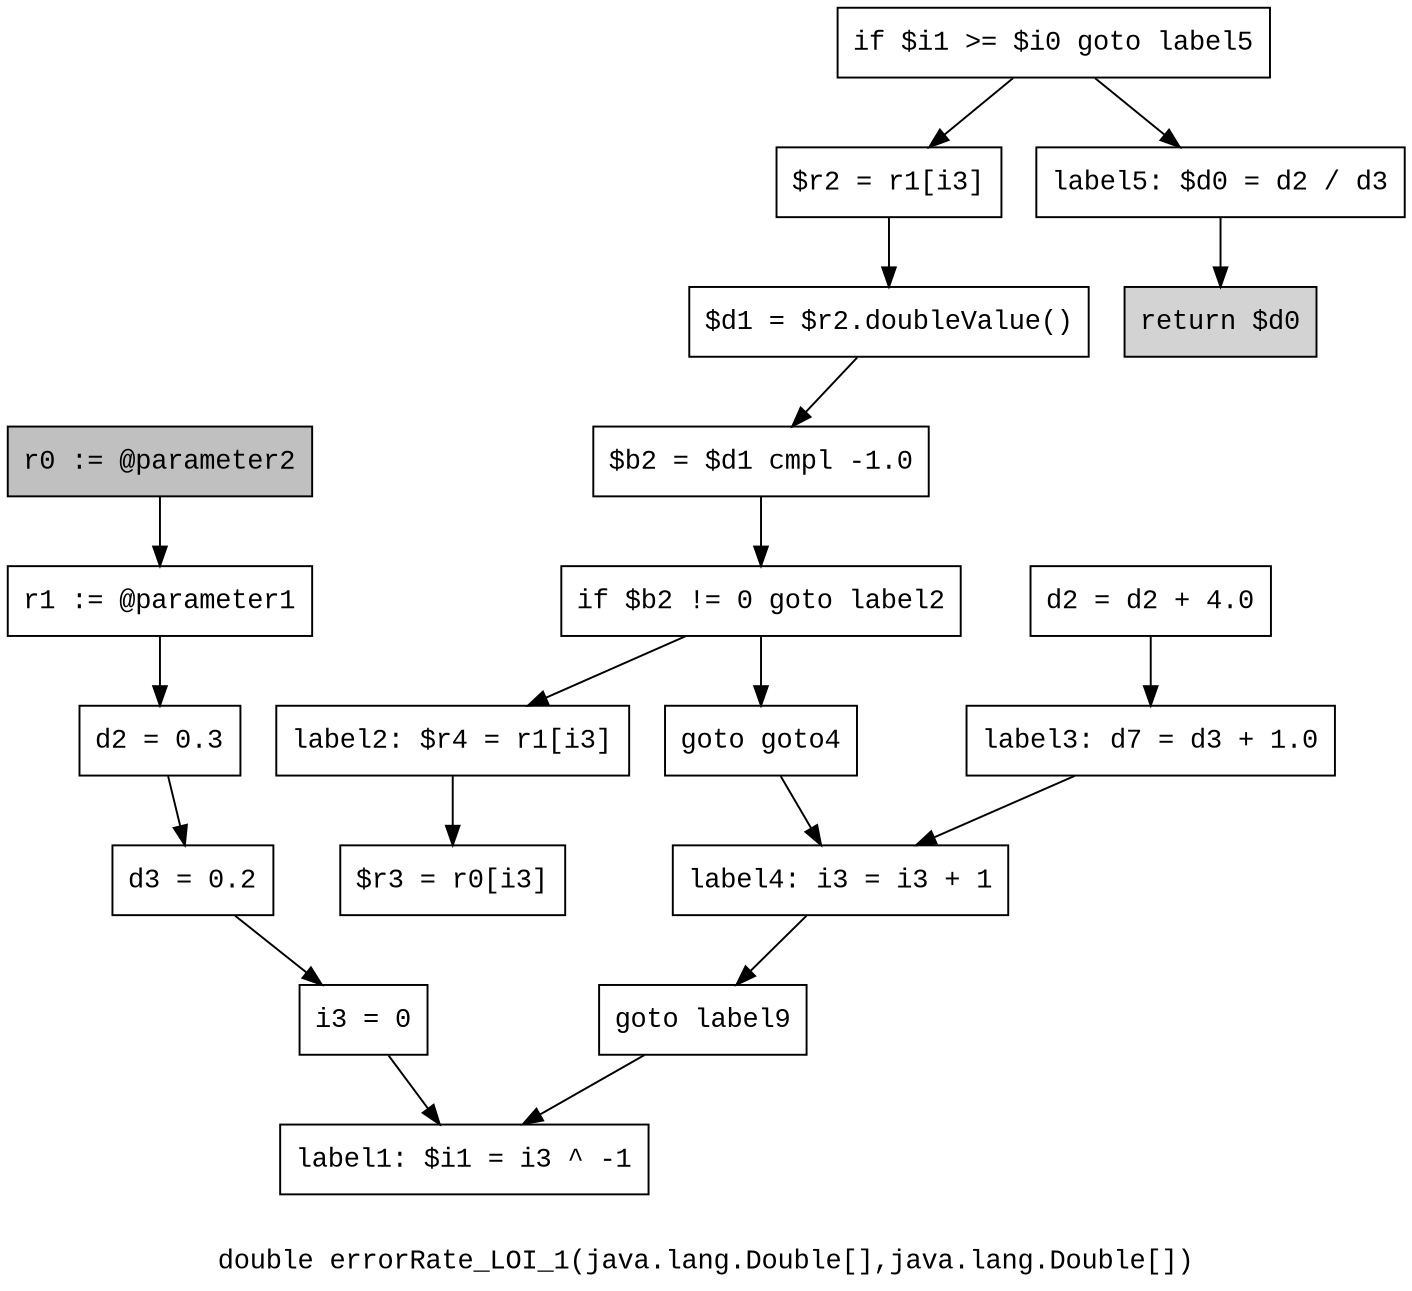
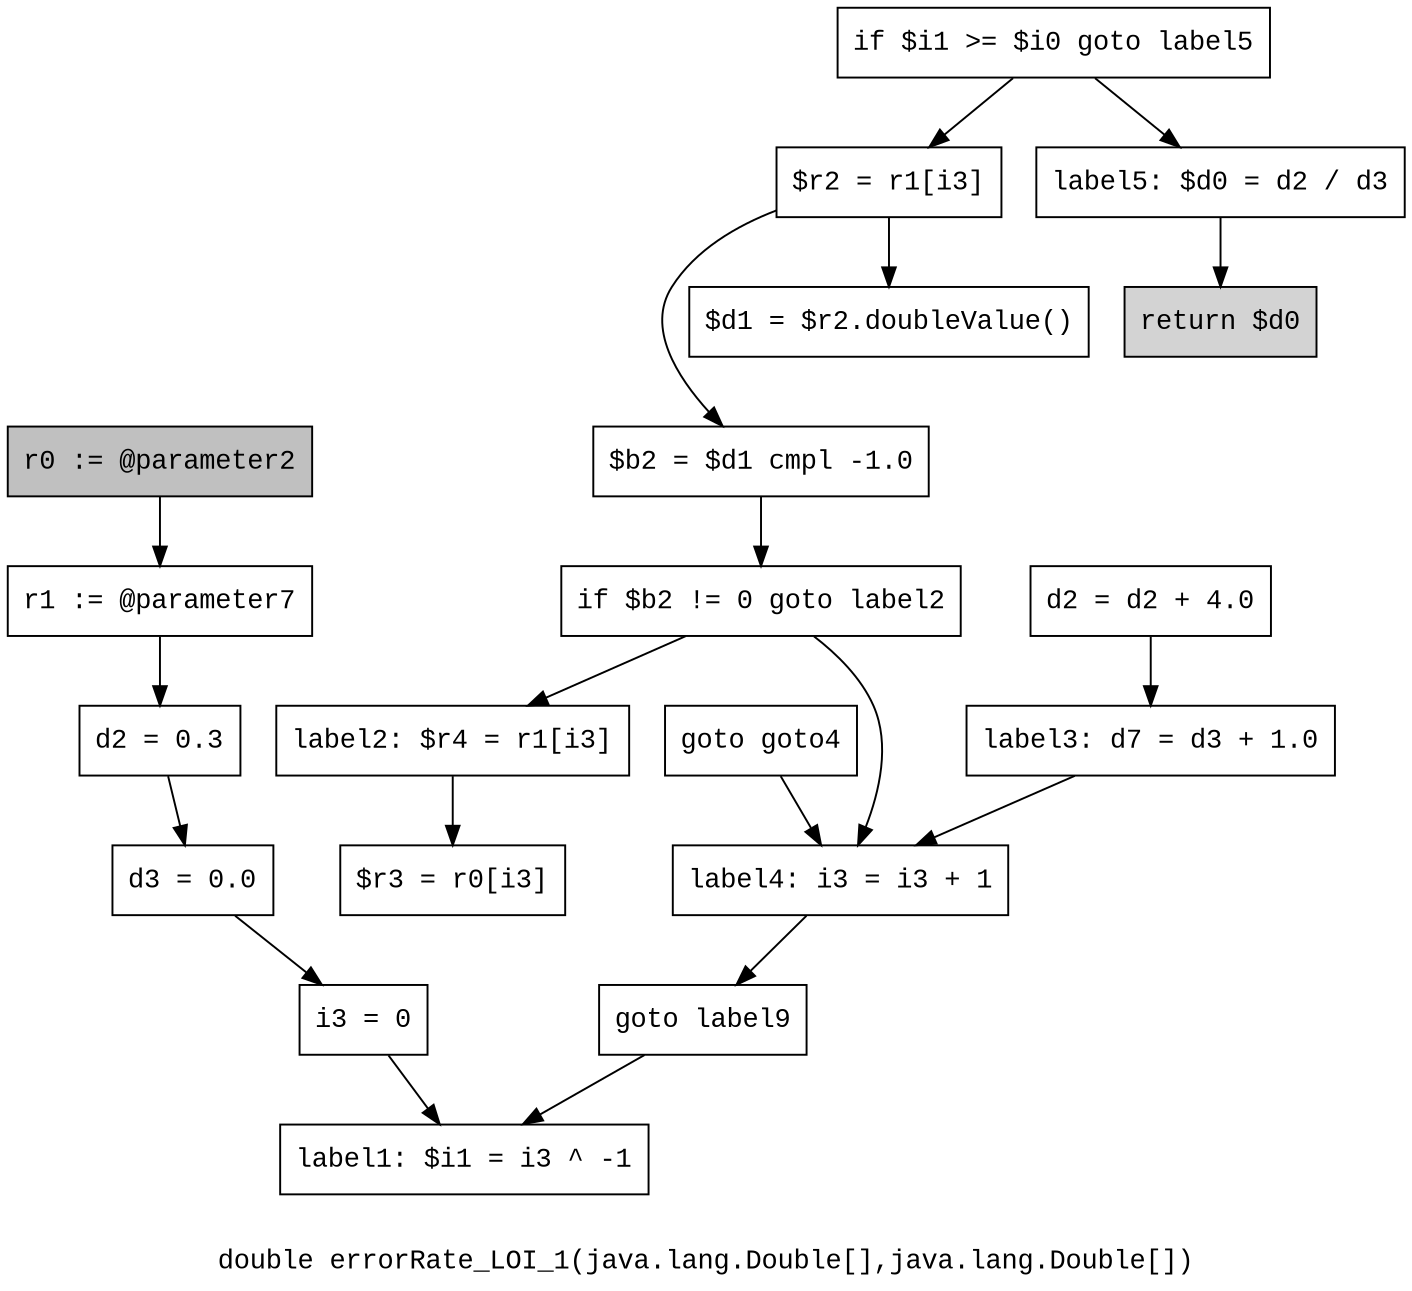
(832, 385) -> (670, 291)
(160, 601) -> (160, 601)
(761, 661) -> (879, 721)
(193, 880) -> (193, 880)
